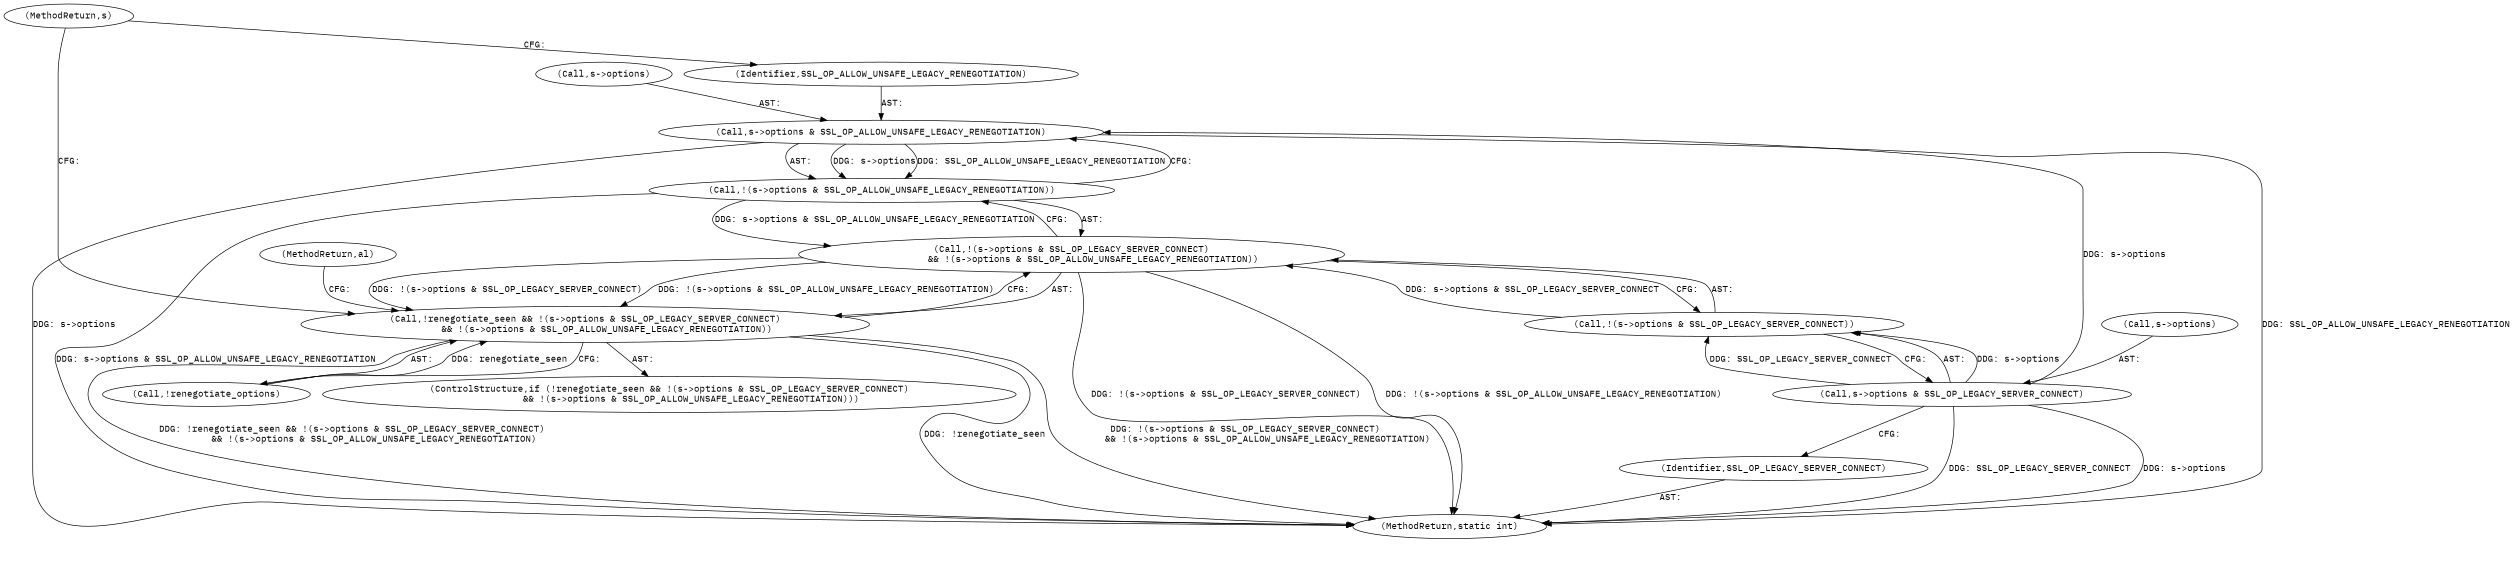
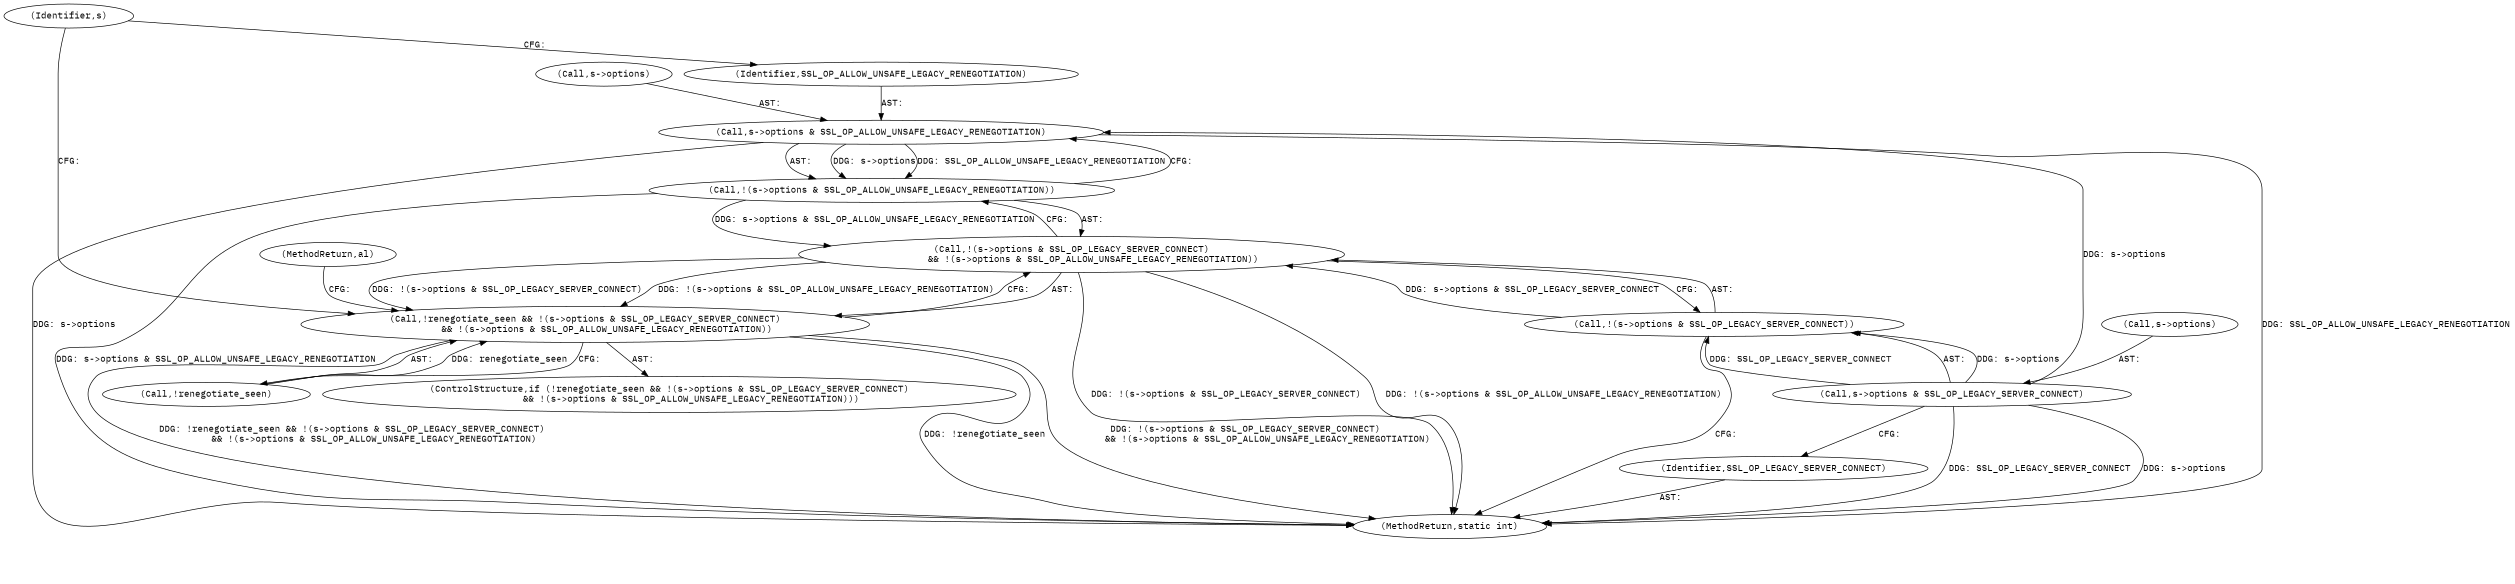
(69, 16) -> (69, 16)
(1879, 349) -> (1650, 447)
(206, 394) -> (206, 394)
